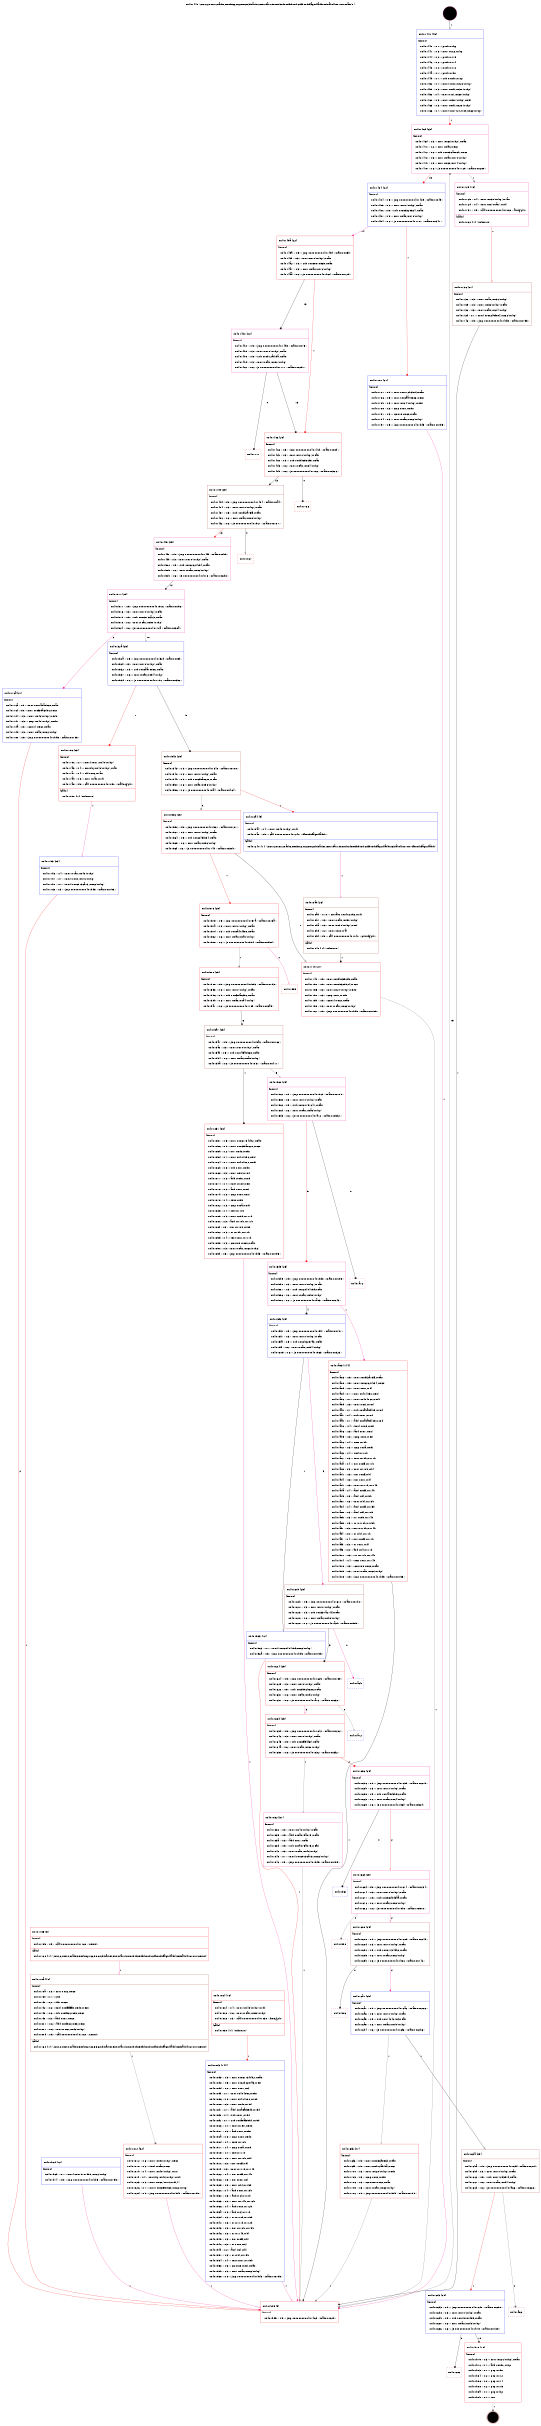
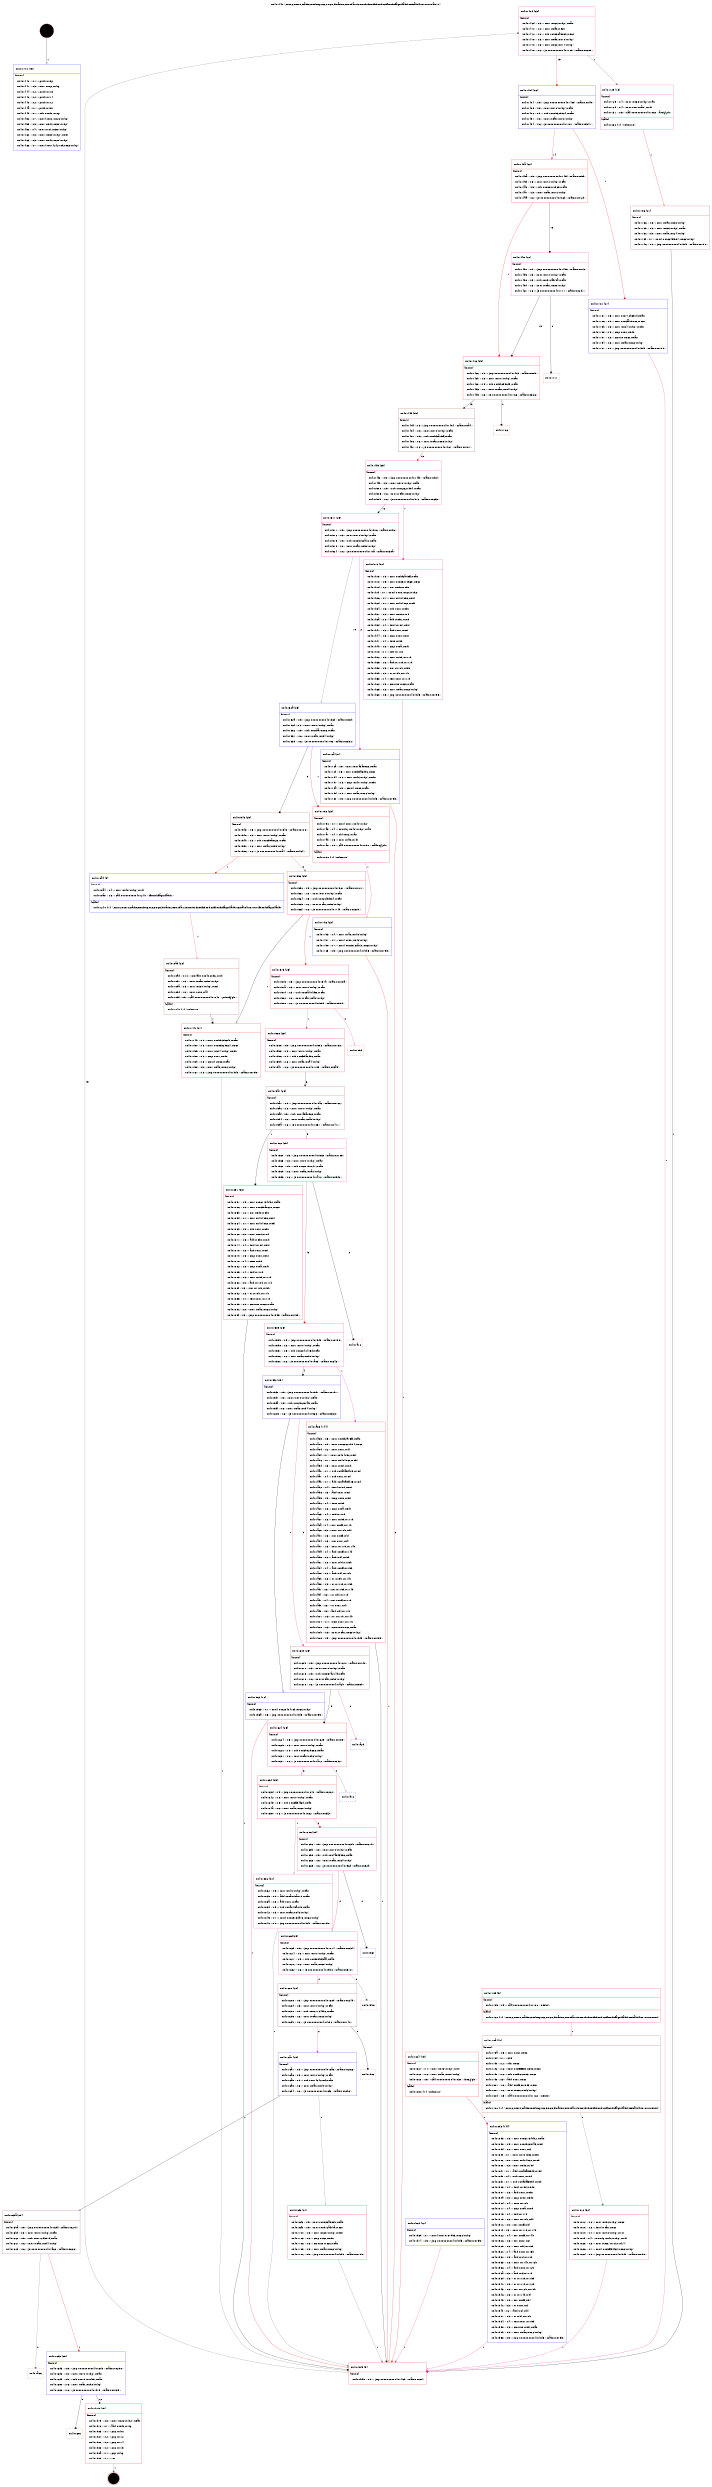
(450, 119) -> none
(245, 559) -> none
none -> (403, 630)
(250, 1781) -> (243, 1885)
